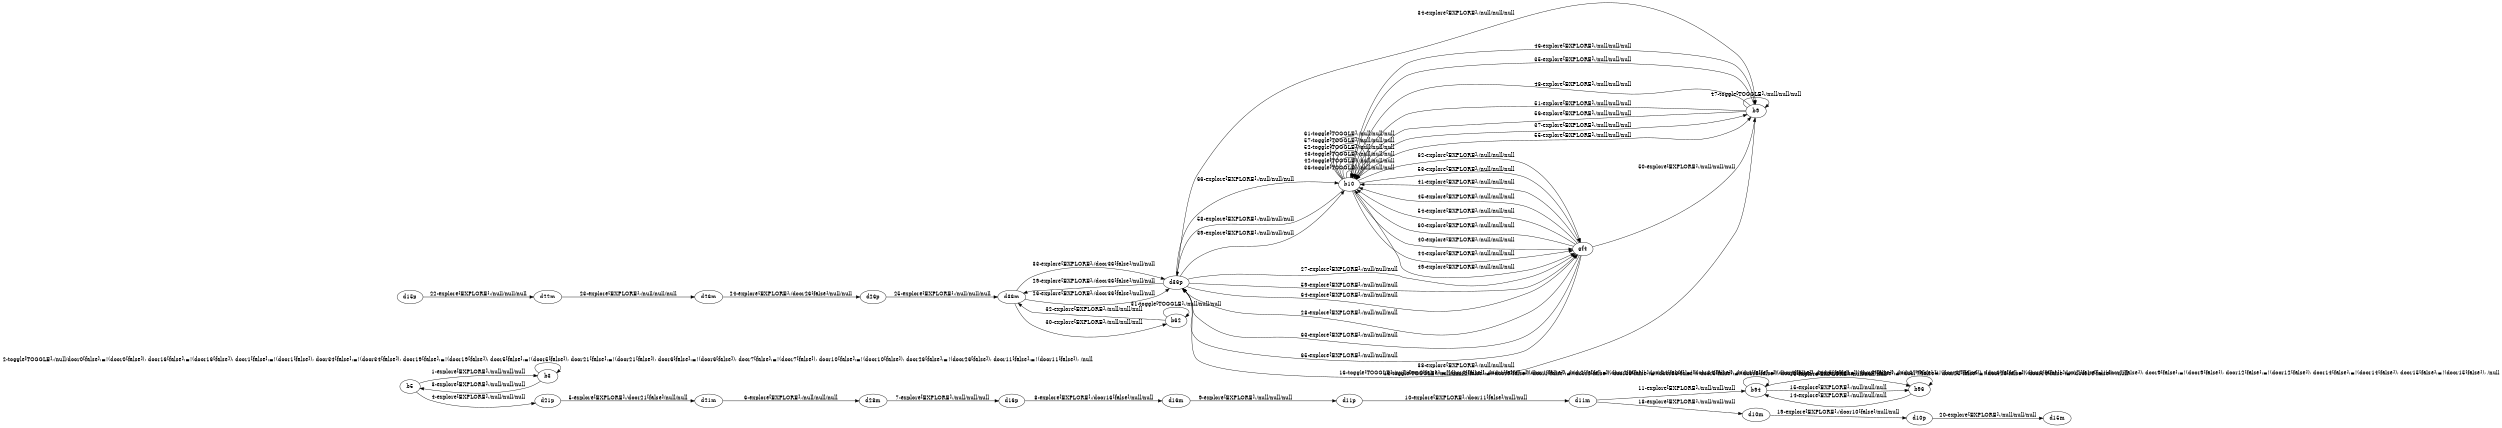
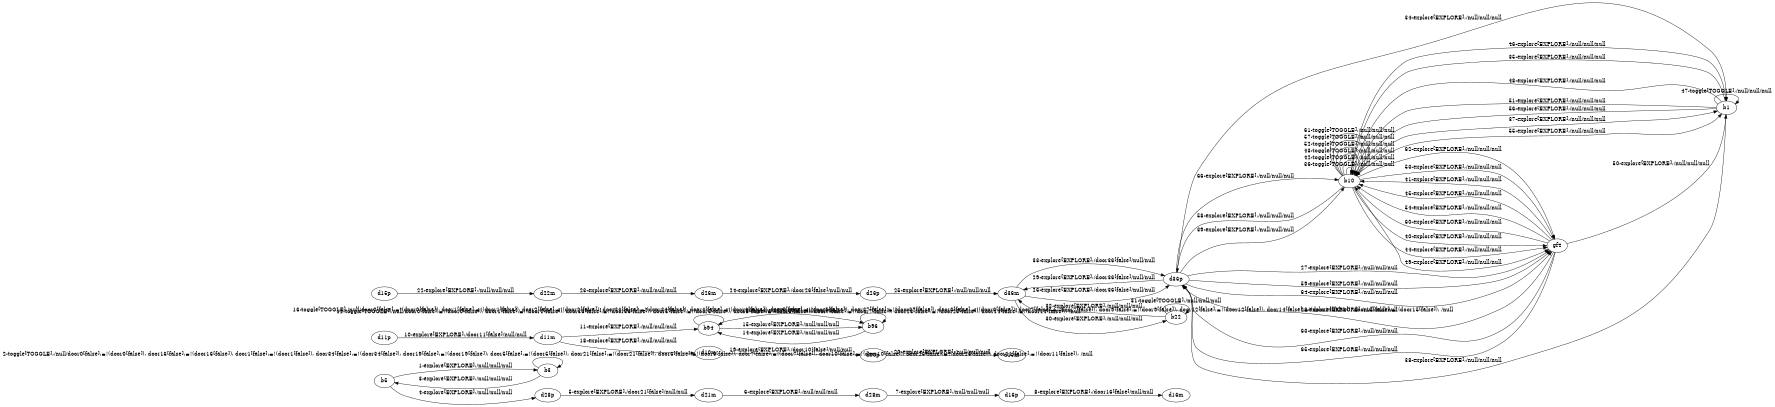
(1756, 111) -> (1727, 108)
(1176, 321) -> (1176, 317)
(548, 401) -> (548, 395)
(1261, 401) -> none
(1919, 418) -> (873, 355)
